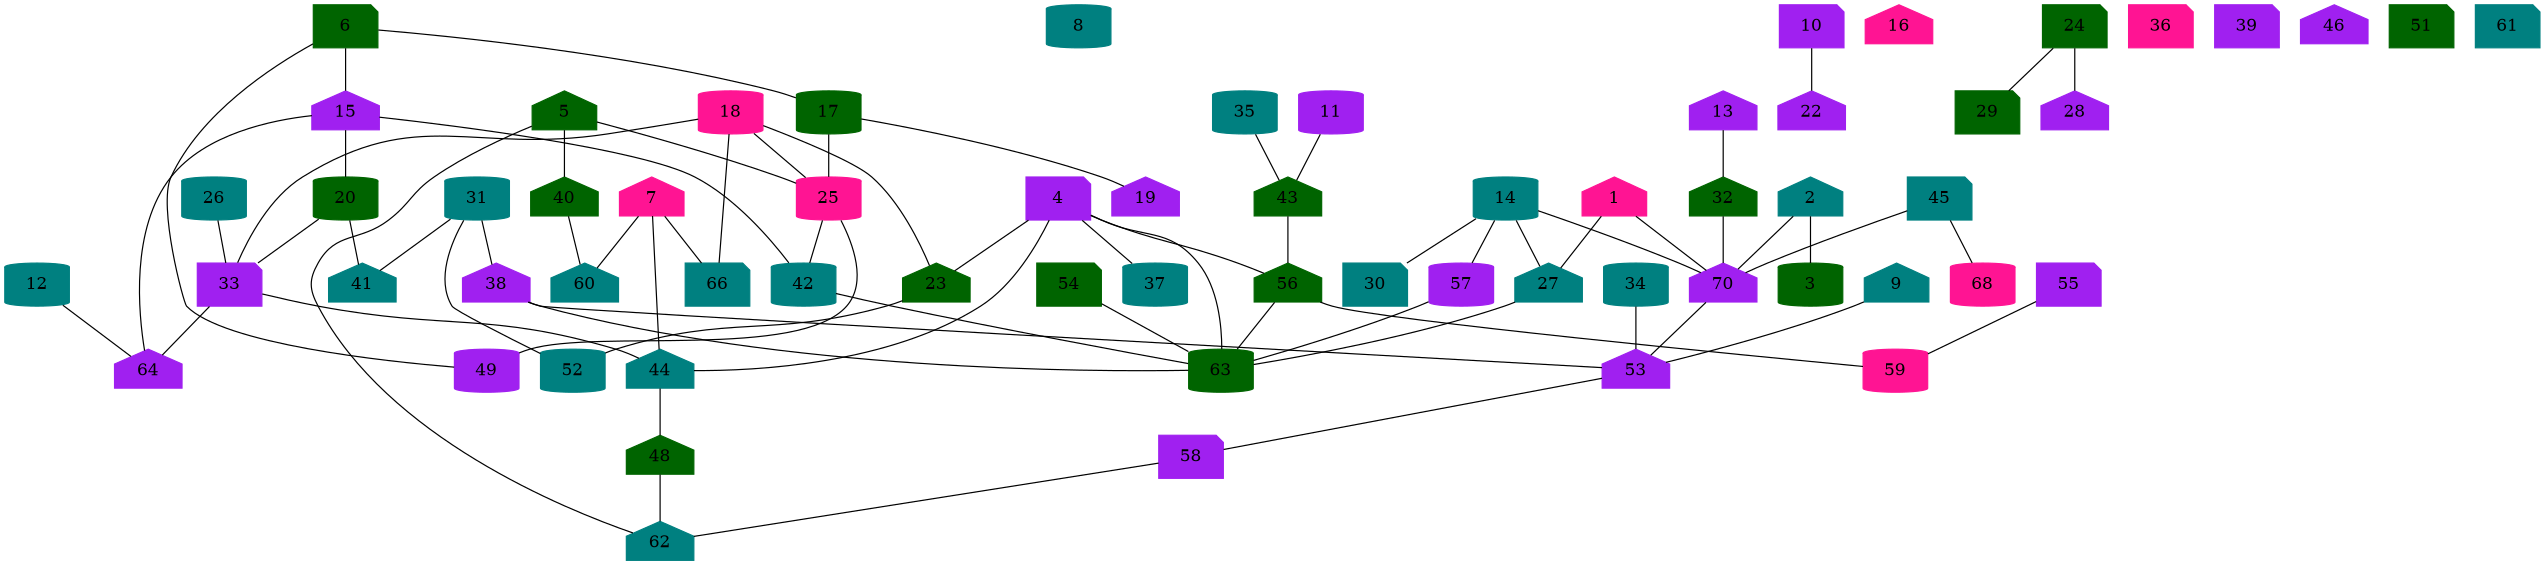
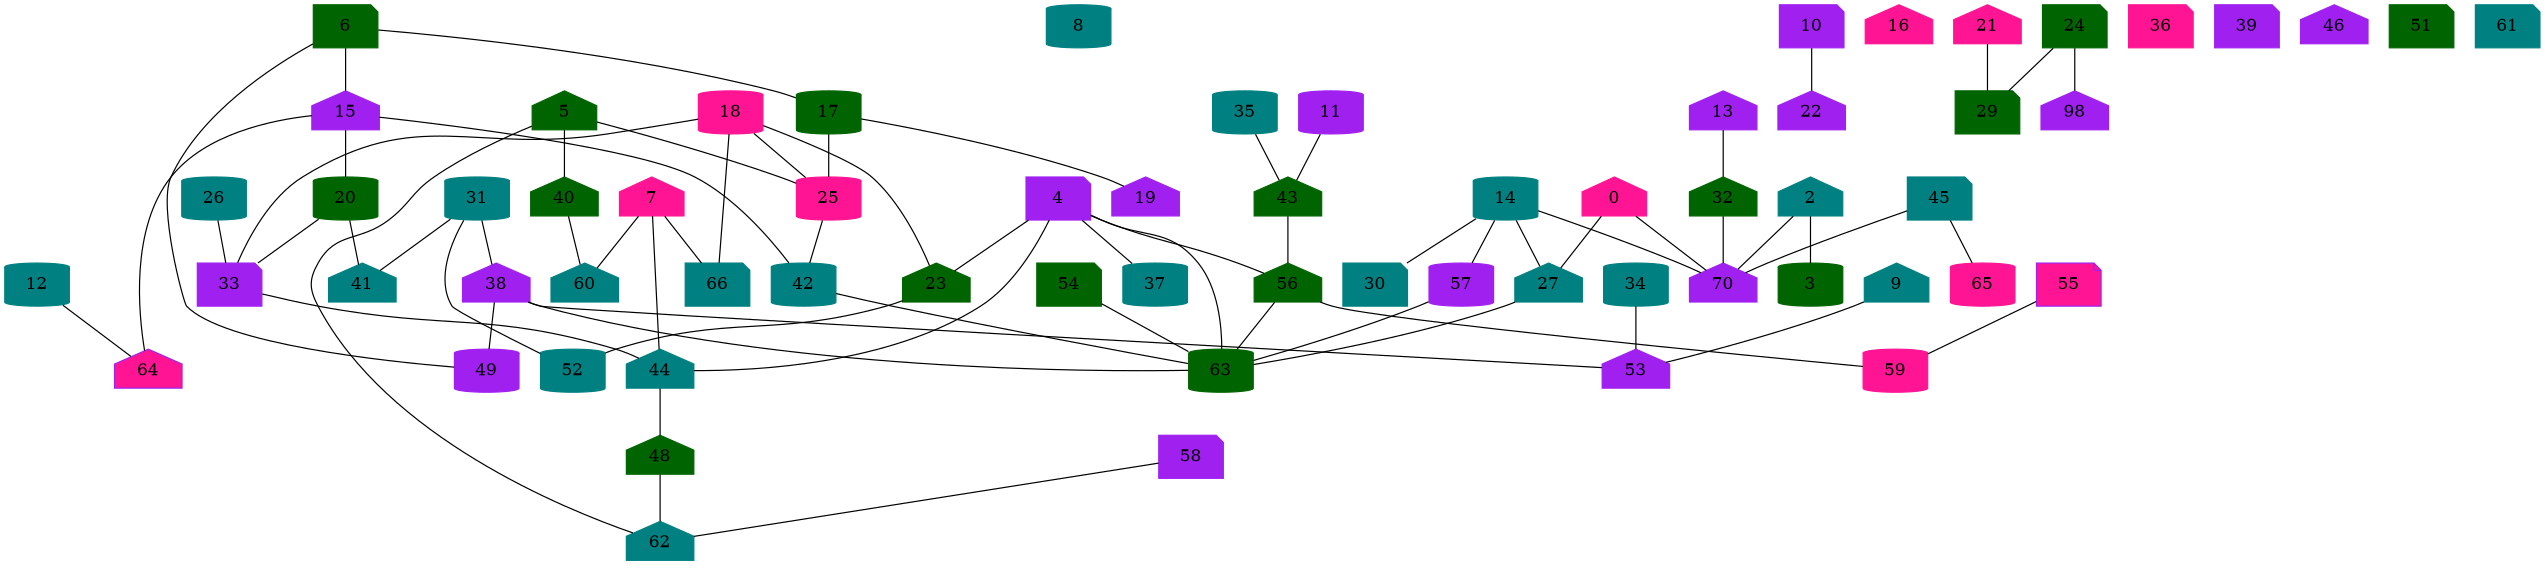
none -> (1987, 26)
(2075, 112) -> (2075, 112)
(1614, 199) -> (1614, 199)
(1983, 285) -> (1983, 285)
(2069, 285) -> (2069, 285)
(1678, 329) -> none
(186, 331) -> none
(752, 337) -> (493, 318)
(148, 371) -> (148, 371)
(1413, 414) -> none
